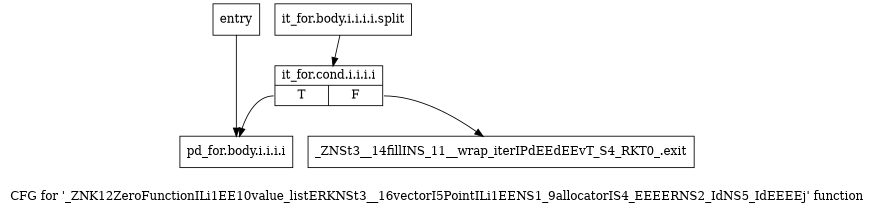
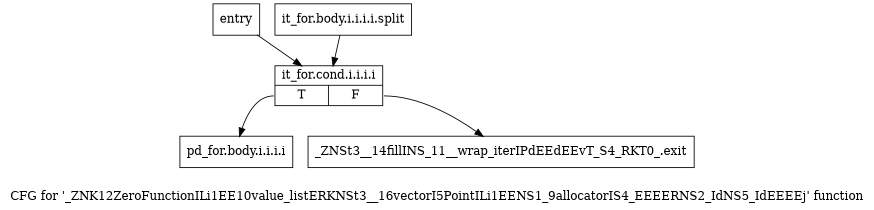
(236, 81) -> (276, 48)
